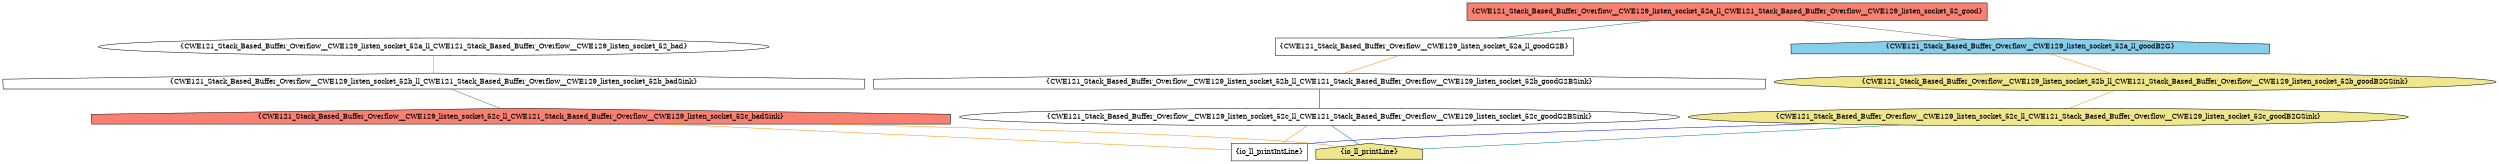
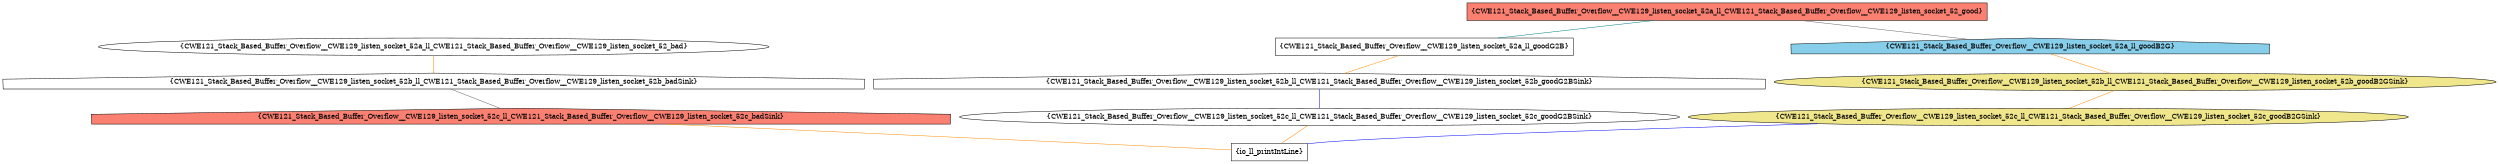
(1369, 152) -> none
